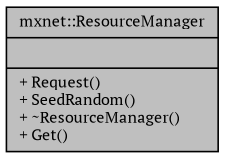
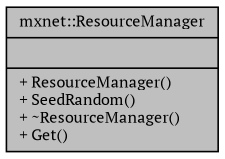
(61, 83) -> (96, 83)
